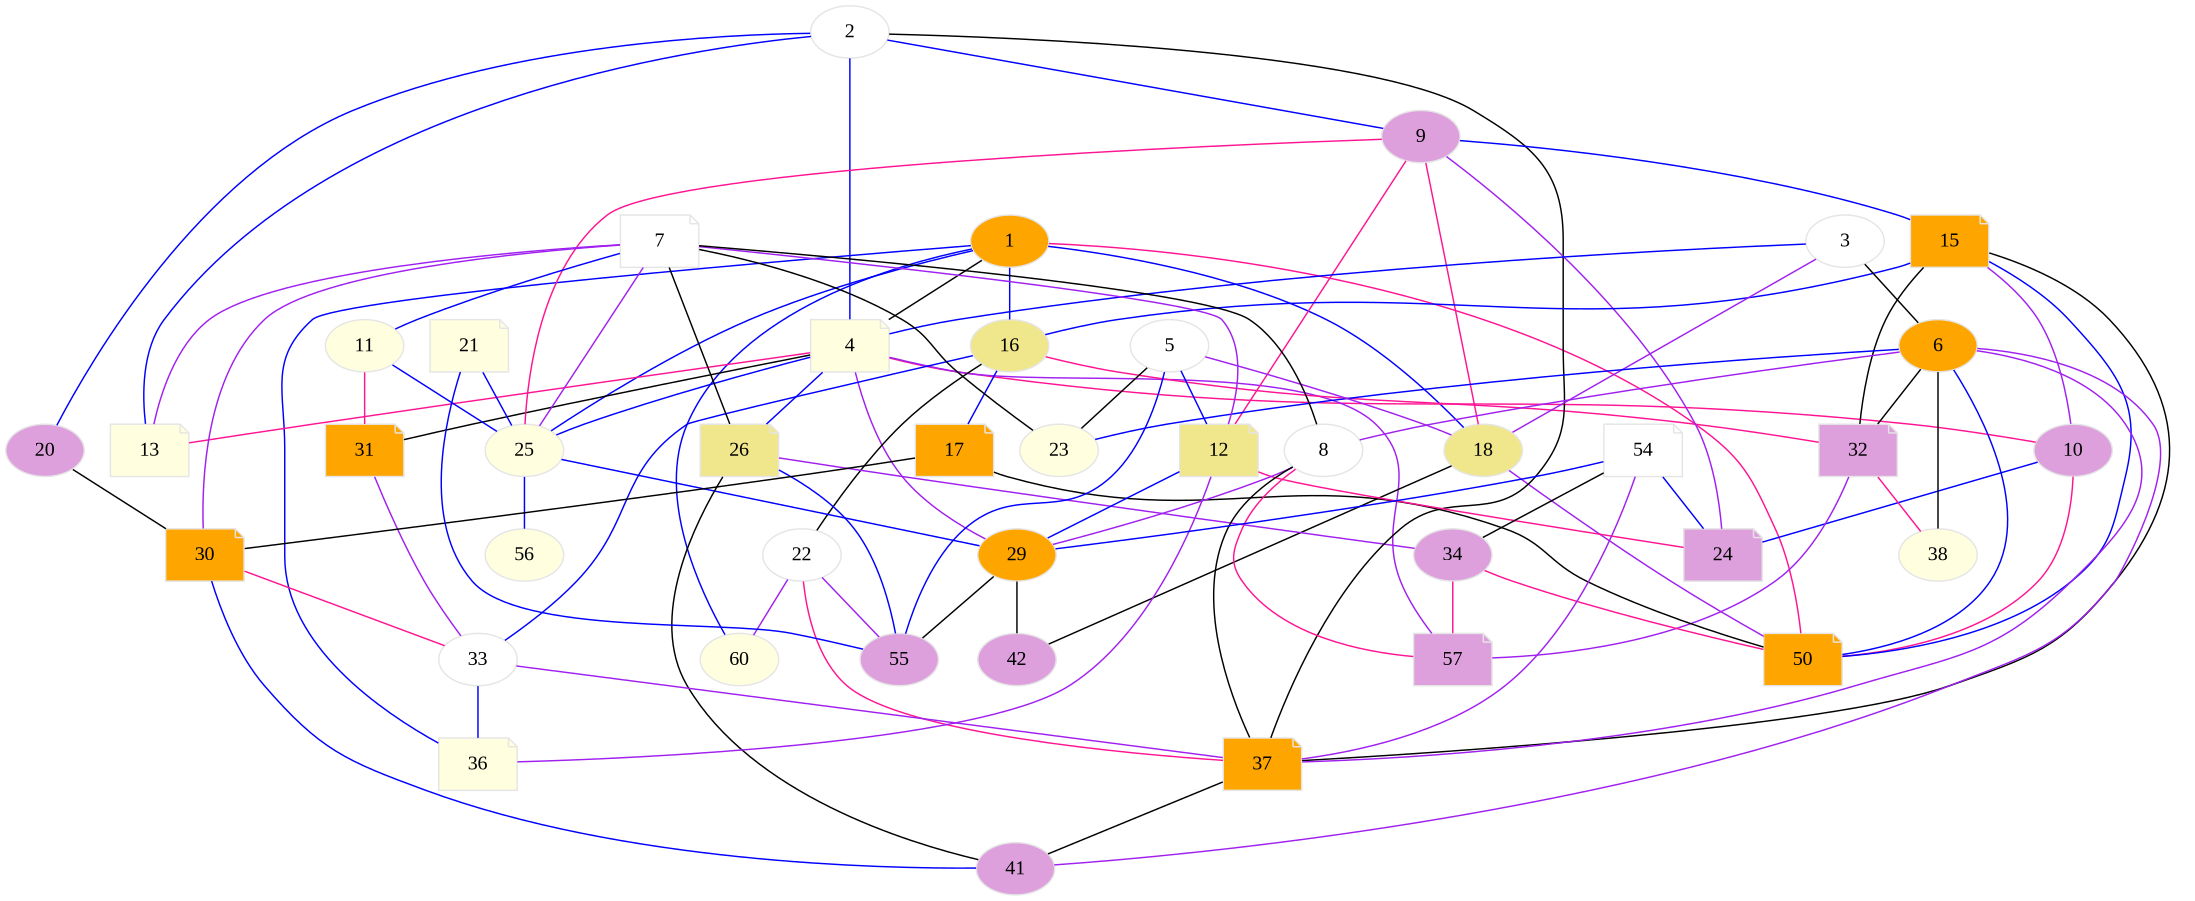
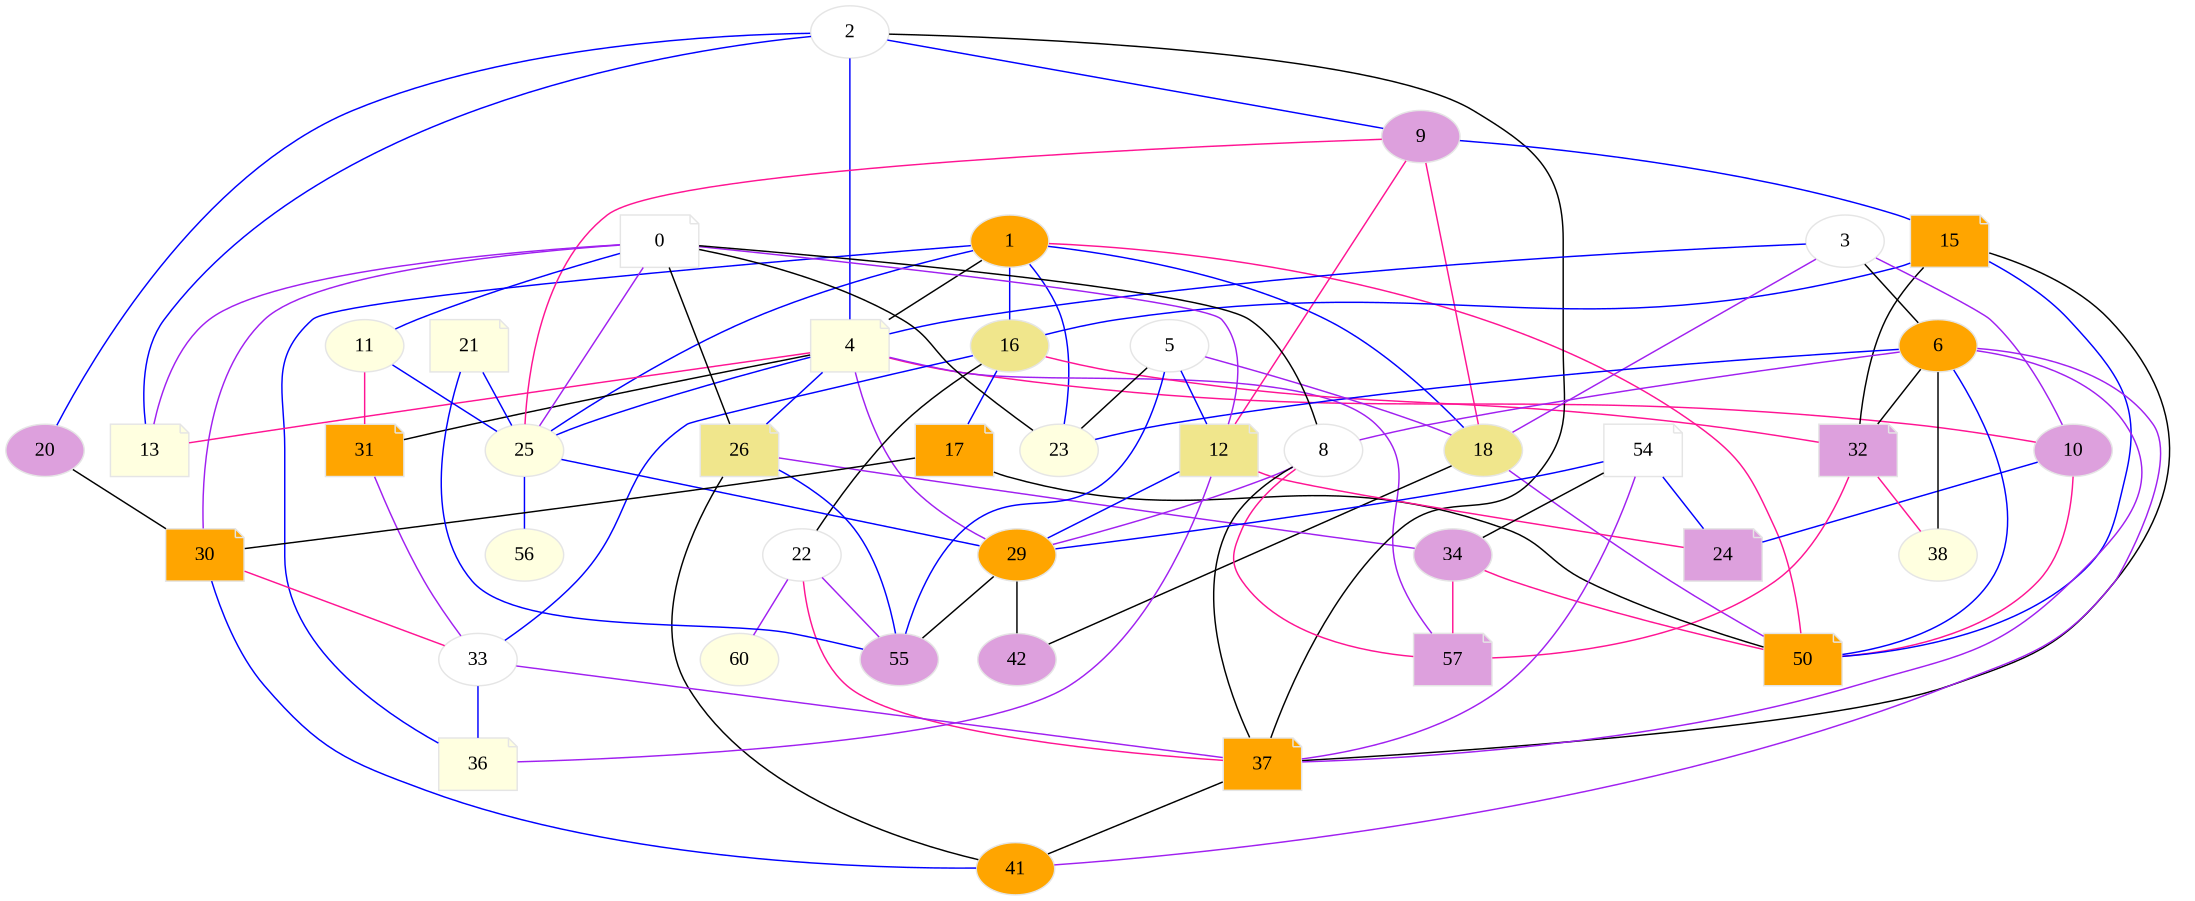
(660, 241) -> (660, 241)
(1621, 318) -> none
(2047, 336) -> (1990, 319)
(741, 351) -> (1066, 340)
(1730, 607) -> (1730, 607)
(1015, 869) -> (1015, 869)
